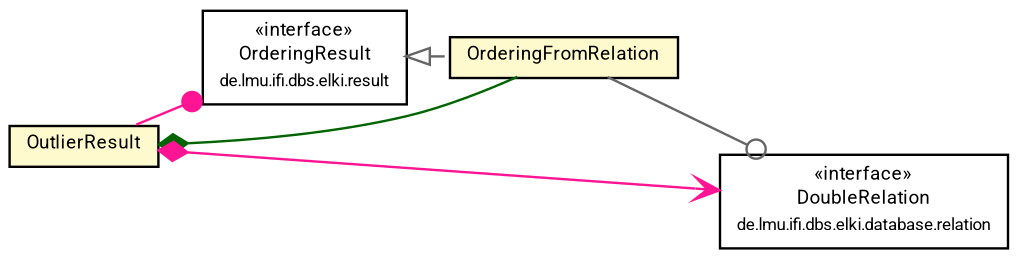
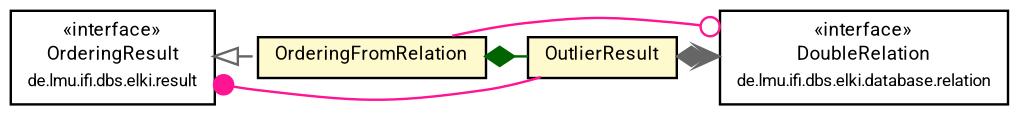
(677, 111) -> (576, 19)
(356, 126) -> (521, 56)
(441, 170) -> (707, 56)
